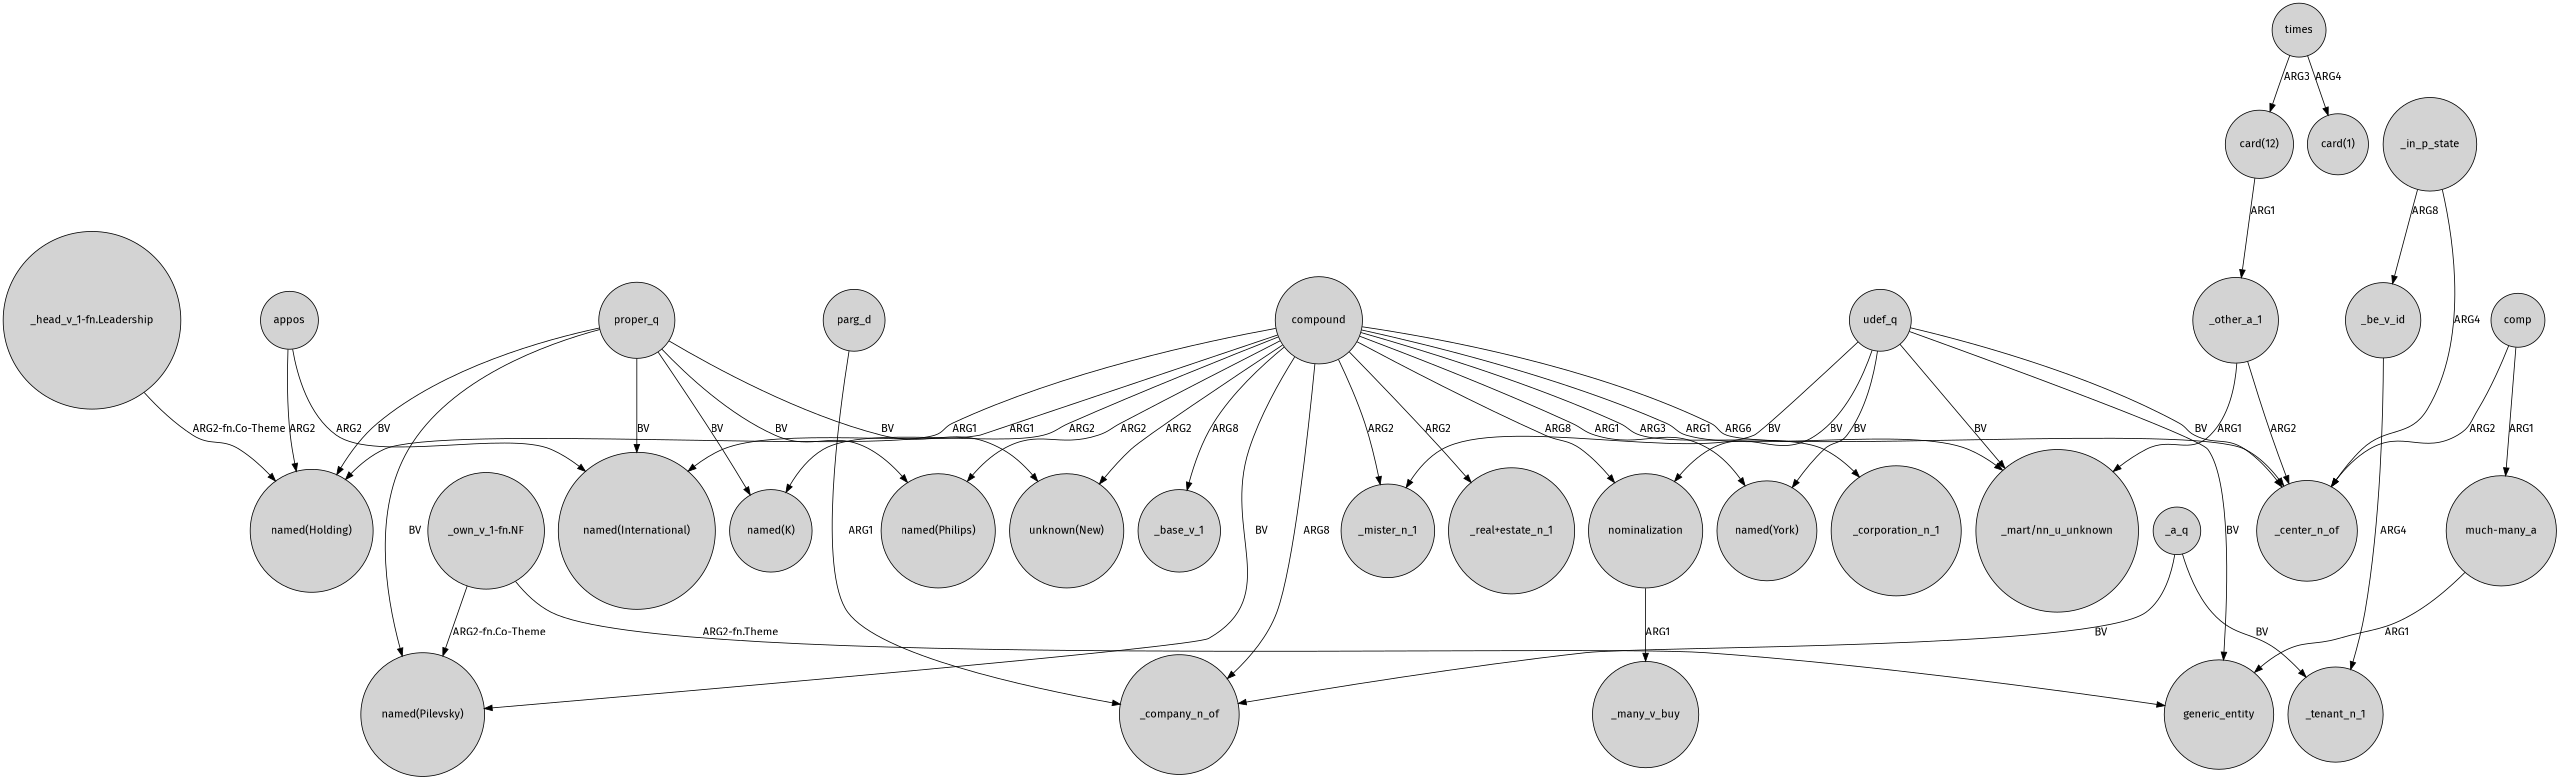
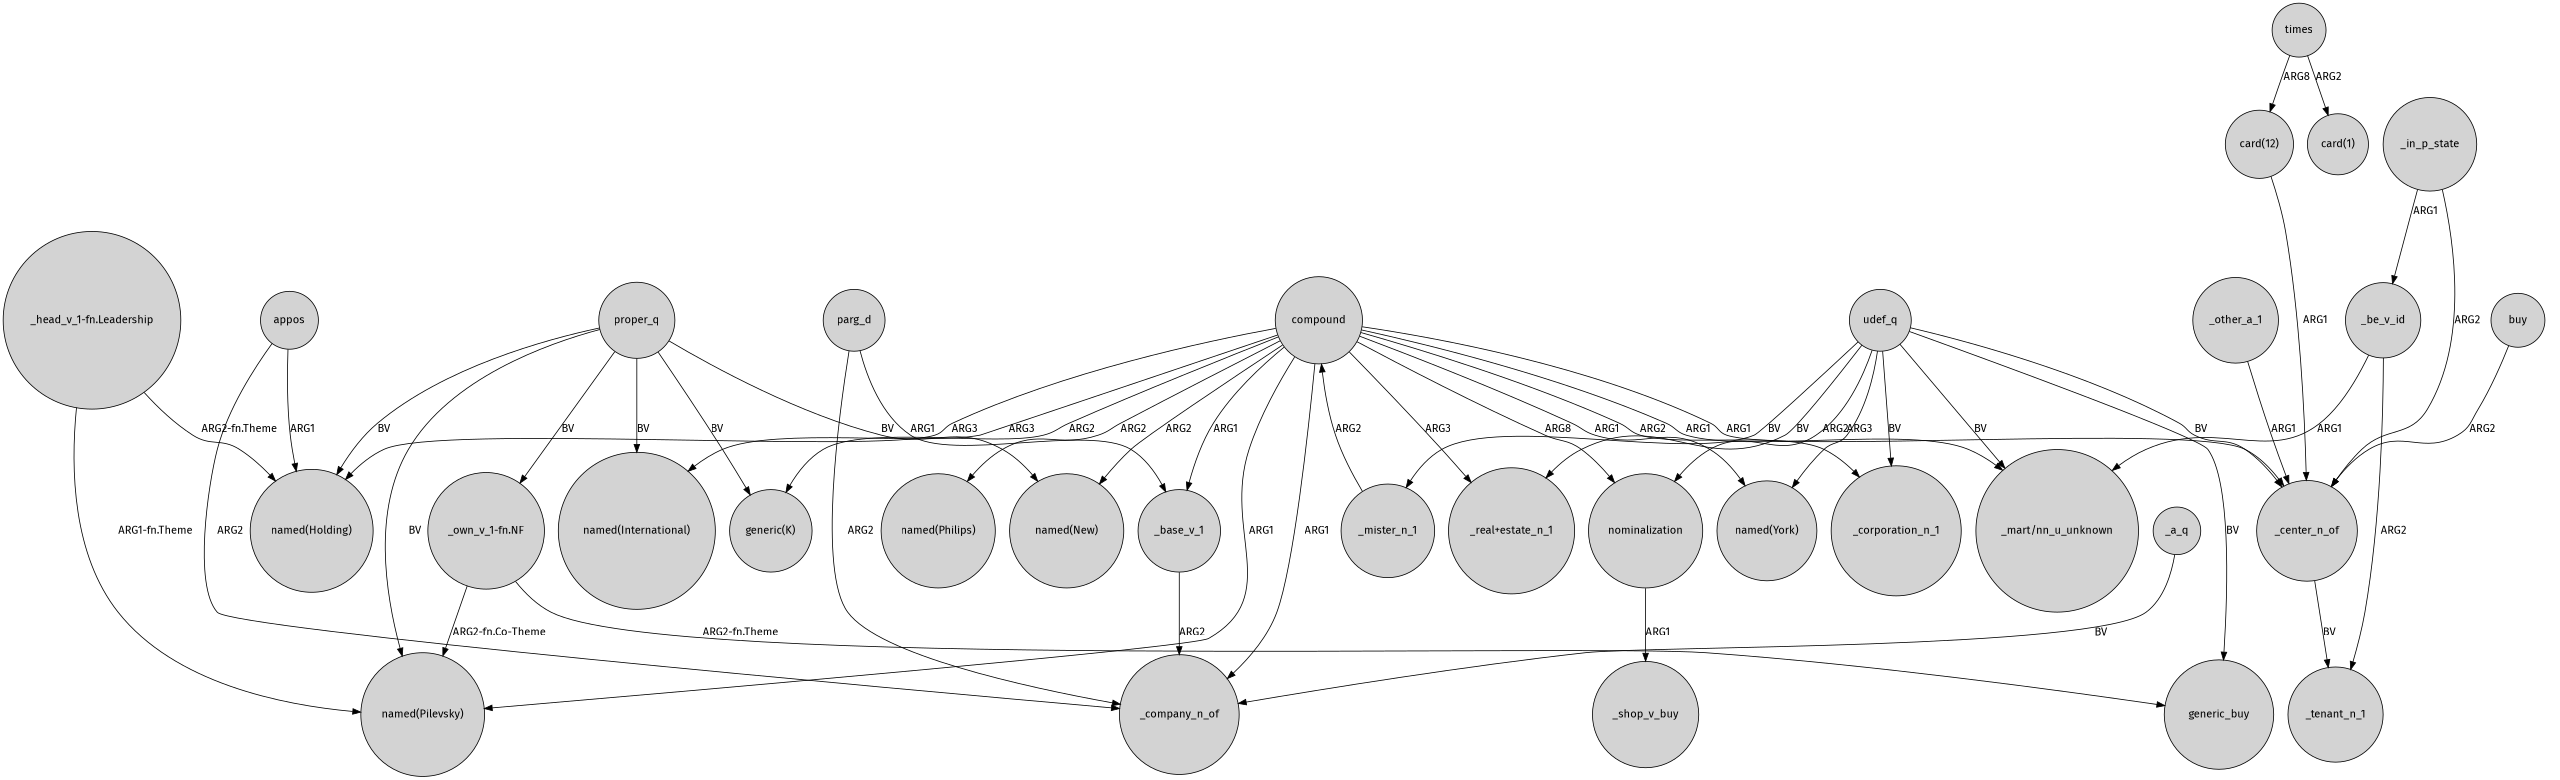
(2297, 77) -> (2297, 77)
(2329, 77) -> (2329, 77)
(2426, 211) -> (2426, 211)
(2249, 224) -> (2297, 323)
(2468, 320) -> (2468, 320)
(2518, 320) -> (2518, 320)
none -> (1887, 405)
(1363, 417) -> (1335, 434)
(240, 429) -> (240, 429)
(303, 429) -> (303, 429)
(965, 429) -> (965, 429)
(1022, 429) -> (1022, 429)
(1226, 429) -> (1226, 429)
(1438, 429) -> (1438, 429)
(1653, 429) -> (1653, 429)
(1739, 429) -> (1739, 429)
(1836, 429) -> (1836, 429)
(1860, 429) -> (1860, 429)
(2284, 429) -> (2284, 429)
(2212, 433) -> (2260, 441)
(773, 434) -> (570, 414)
none -> (976, 445)
(375, 446) -> (521, 652)
none -> (1732, 449)
(771, 531) -> (771, 531)
(861, 531) -> (861, 531)
(1067, 531) -> (1067, 531)
(1261, 531) -> (1261, 531)
(1317, 531) -> (1317, 531)
(2394, 531) -> (2394, 531)
(2501, 531) -> none
none -> (1179, 609)
(2231, 628) -> (2321, 620)
none -> (135, 629)
(1646, 715) -> (1646, 715)
(2219, 715) -> (2219, 715)
